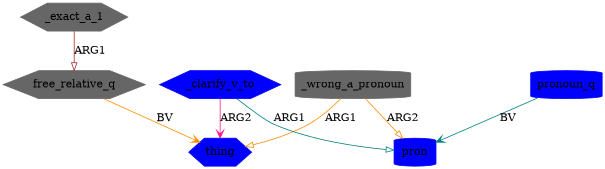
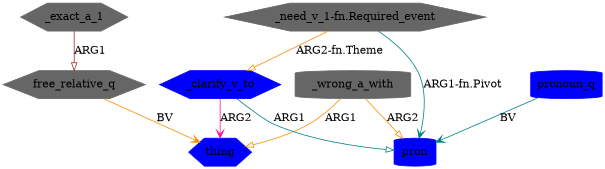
none -> (355, 17)
(353, 85) -> (353, 85)
